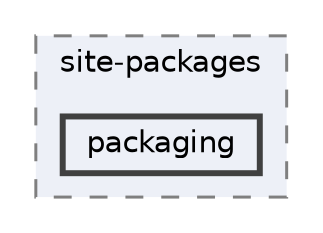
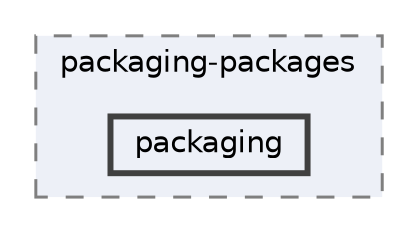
(161, 64) -> (209, 64)
